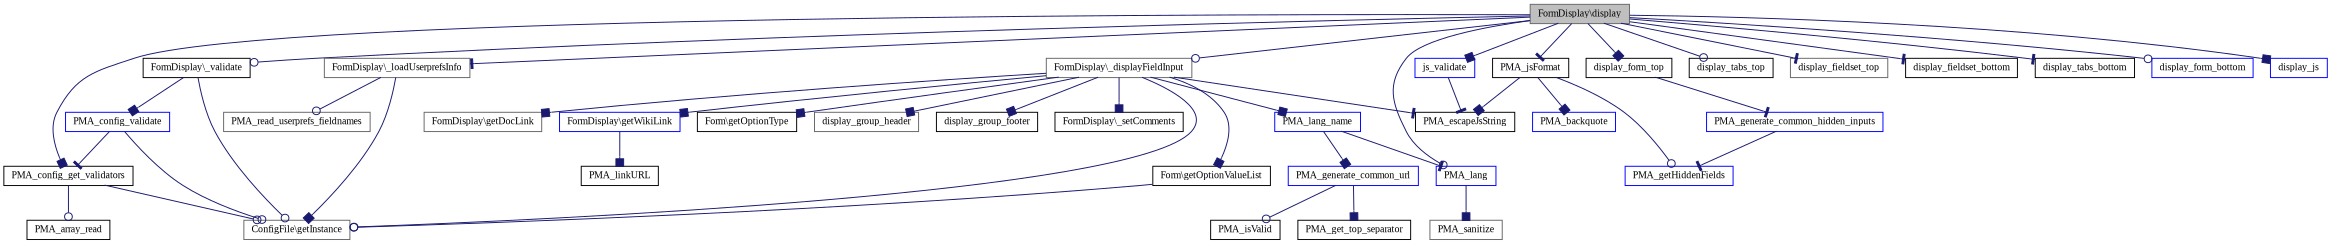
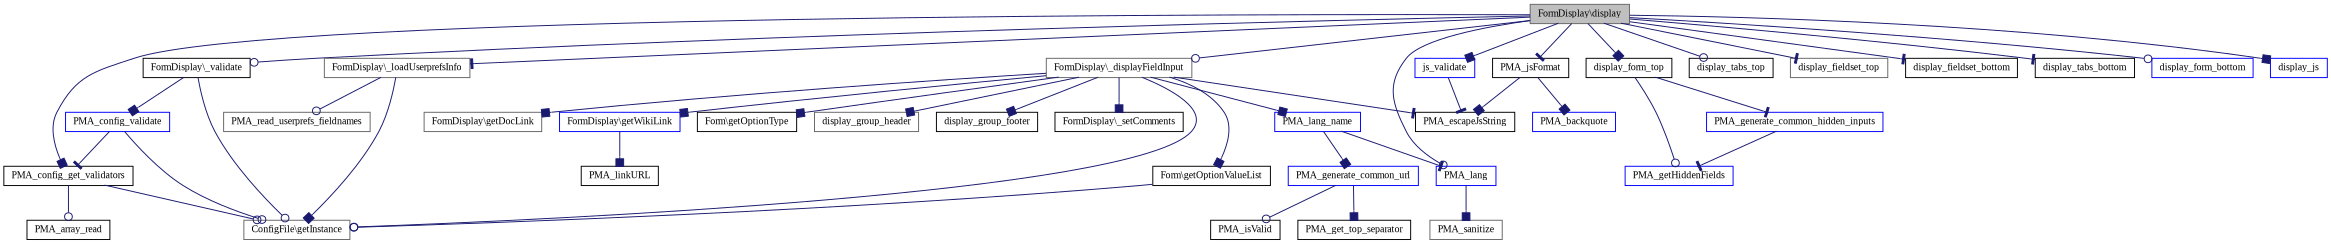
(1619, 109) -> (1658, 116)
